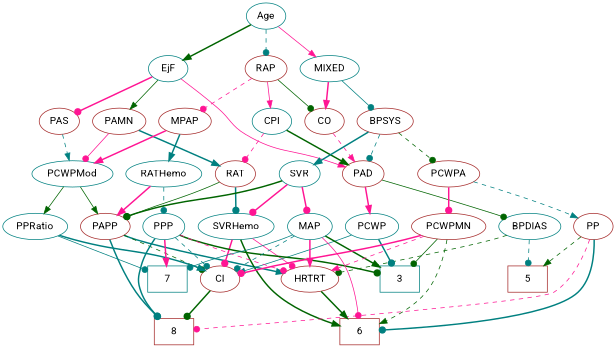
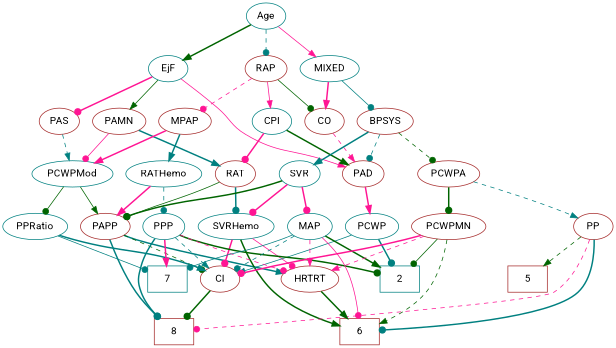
(255, 145) -> (255, 145)
(449, 195) -> (449, 197)
(56, 198) -> (56, 198)
(530, 226) -> none
(310, 245) -> (310, 245)
(186, 248) -> (186, 248)
(400, 279) -> (400, 279)
